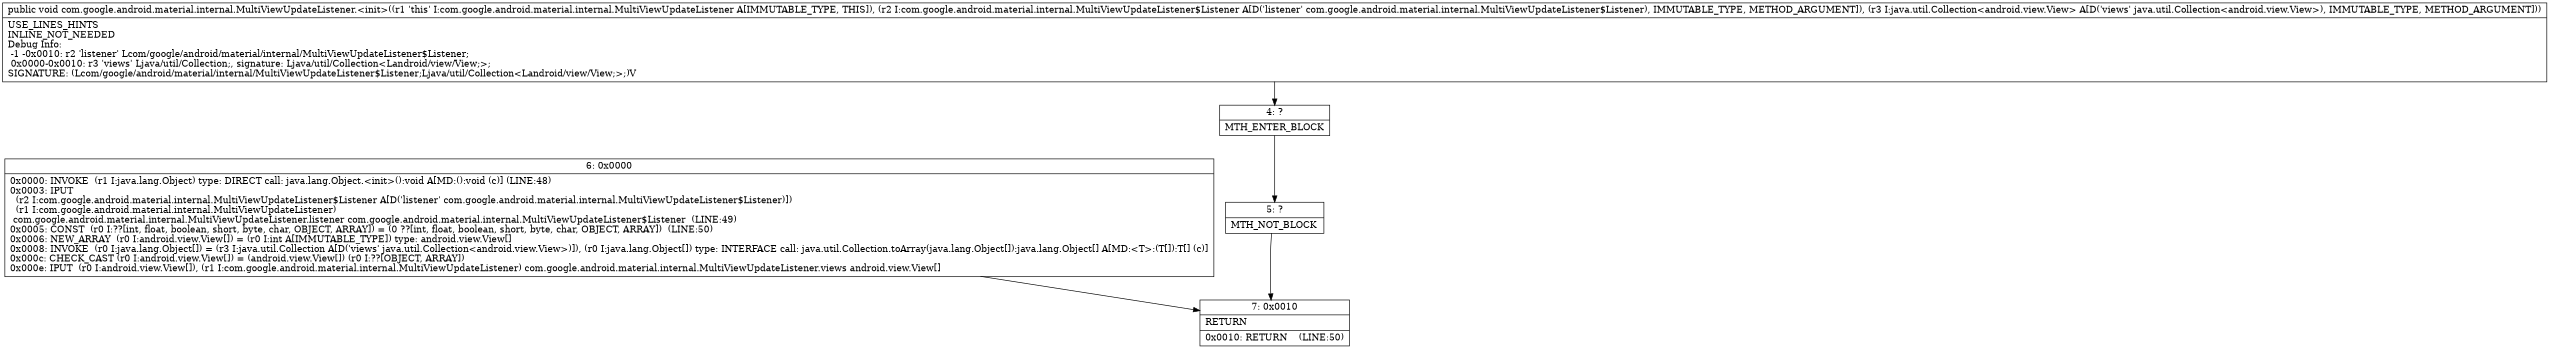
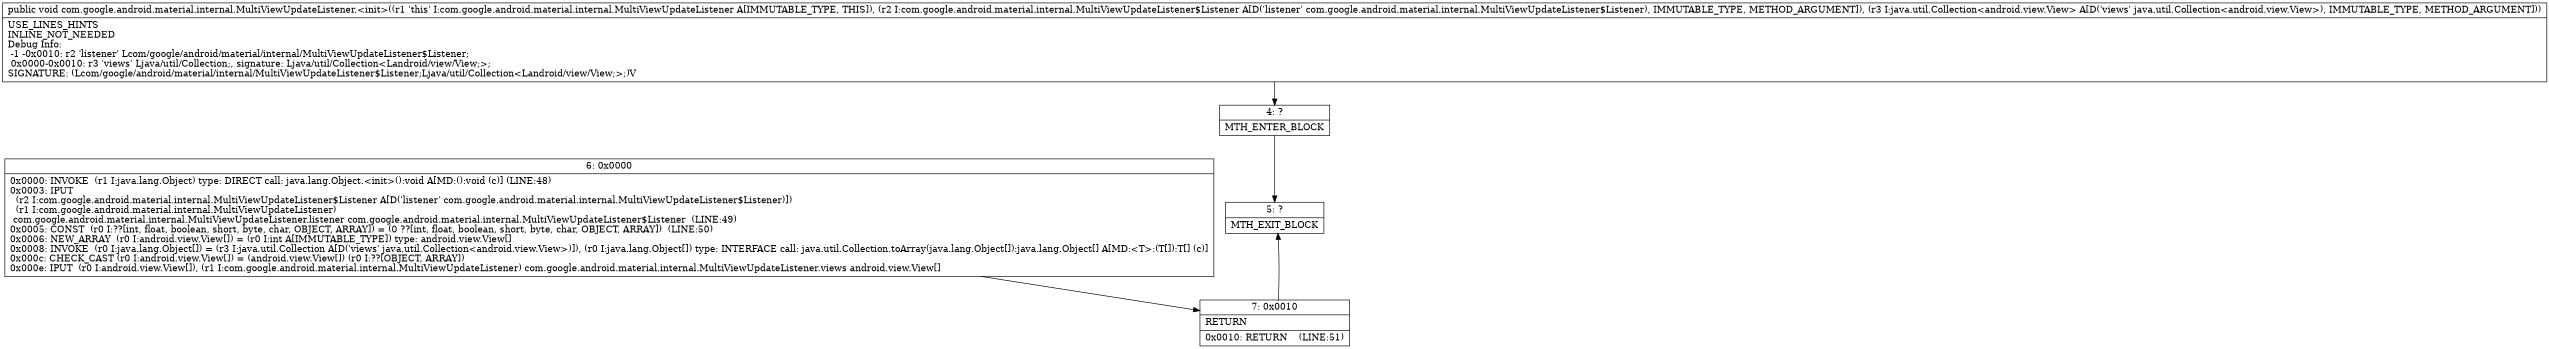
(1274, 225) -> (1275, 225)
(1270, 263) -> (1279, 270)
(1275, 338) -> (1275, 338)
